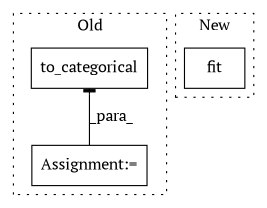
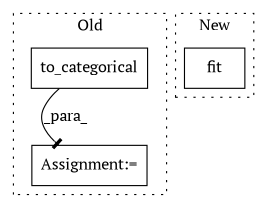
(89, 120) -> (42, 114)
